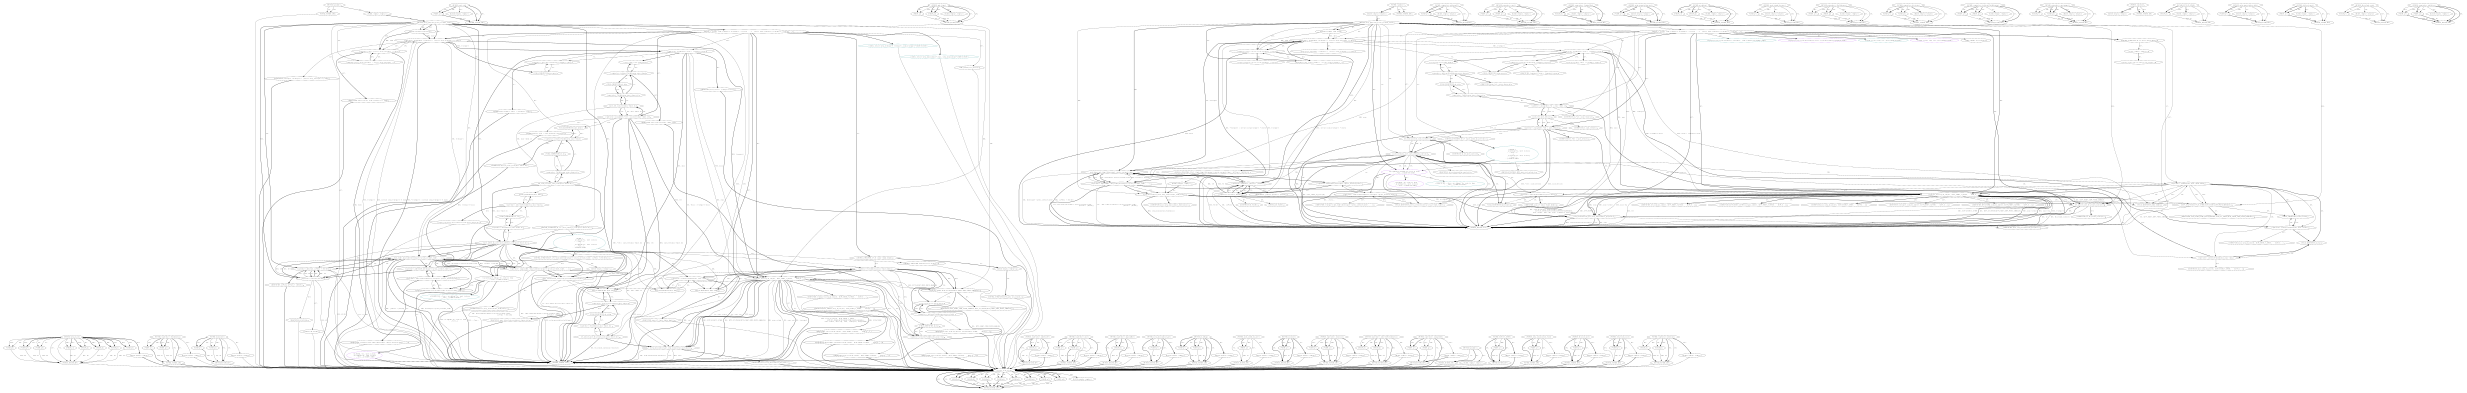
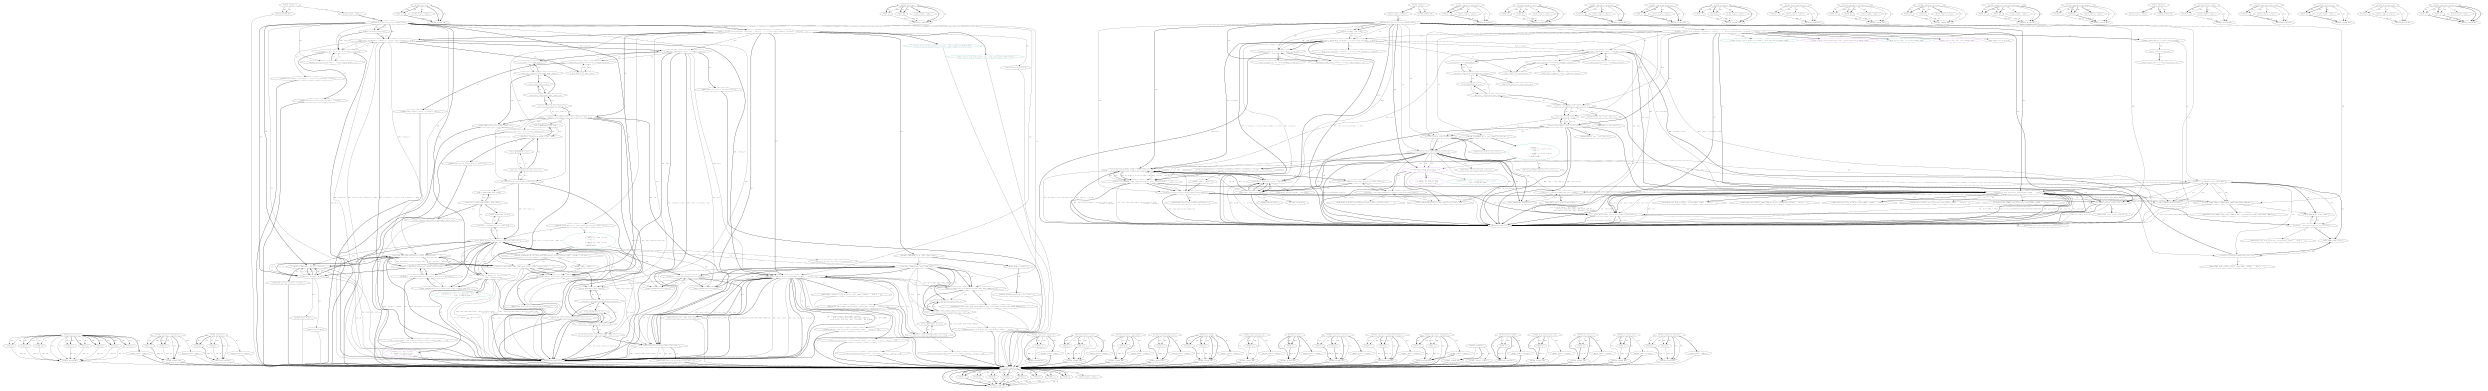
(643, 111) -> (525, 120)
